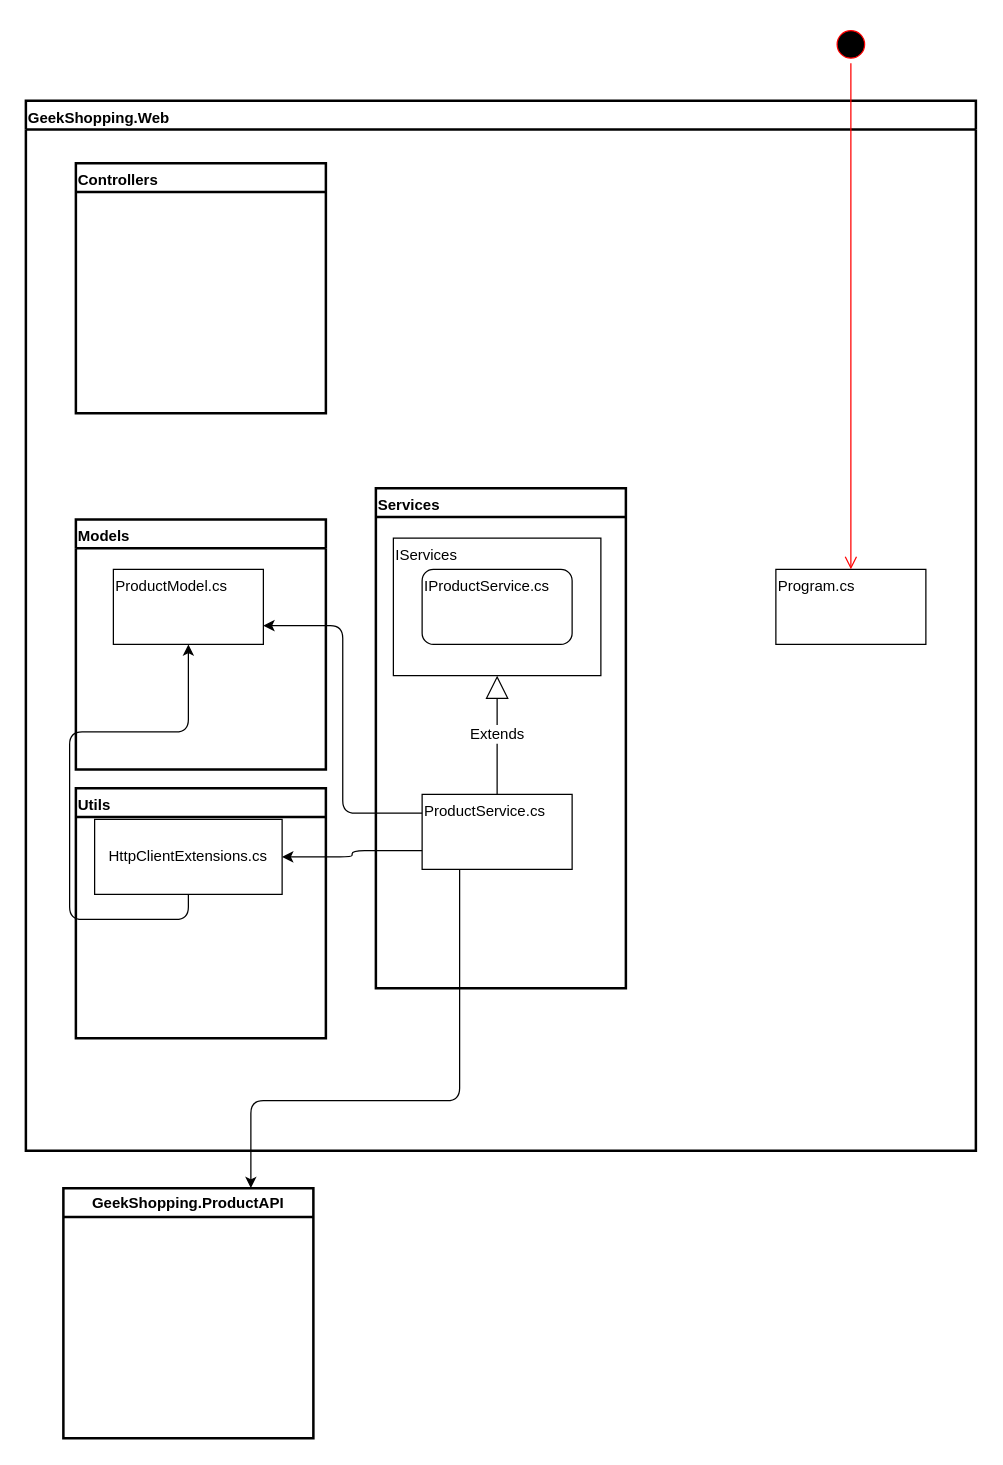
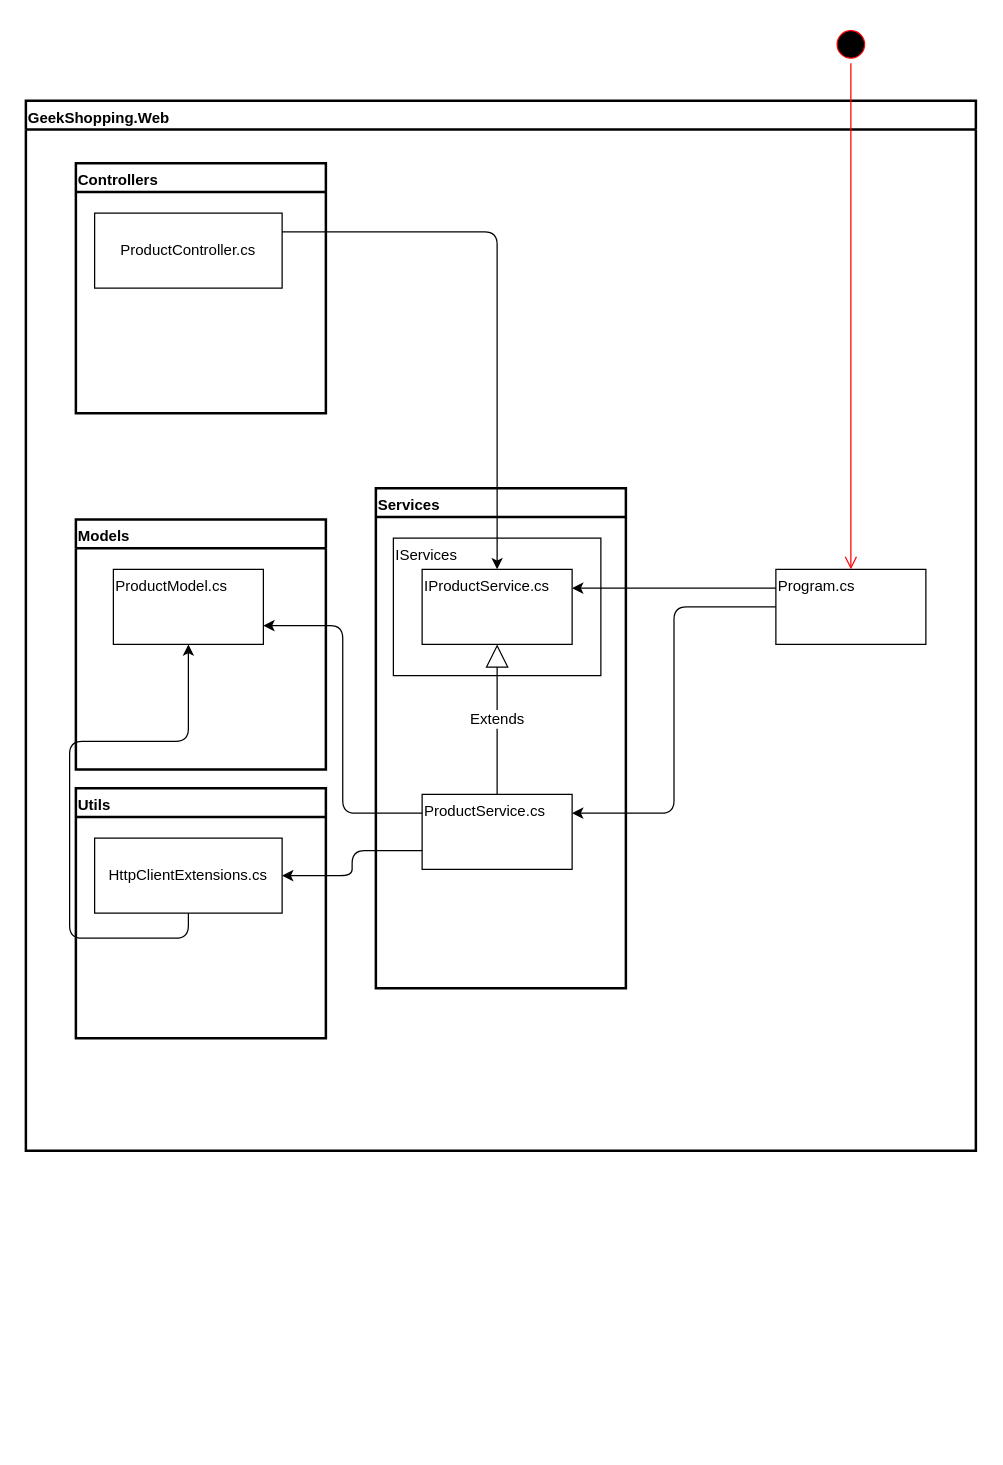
none -> (188, 251)
none -> (497, 294)
none -> (678, 588)
(497, 607) -> (497, 607)
none -> (674, 705)
(497, 727) -> (497, 727)
(188, 857) -> (188, 876)
(431, 1101) -> none
(188, 1313) -> none
